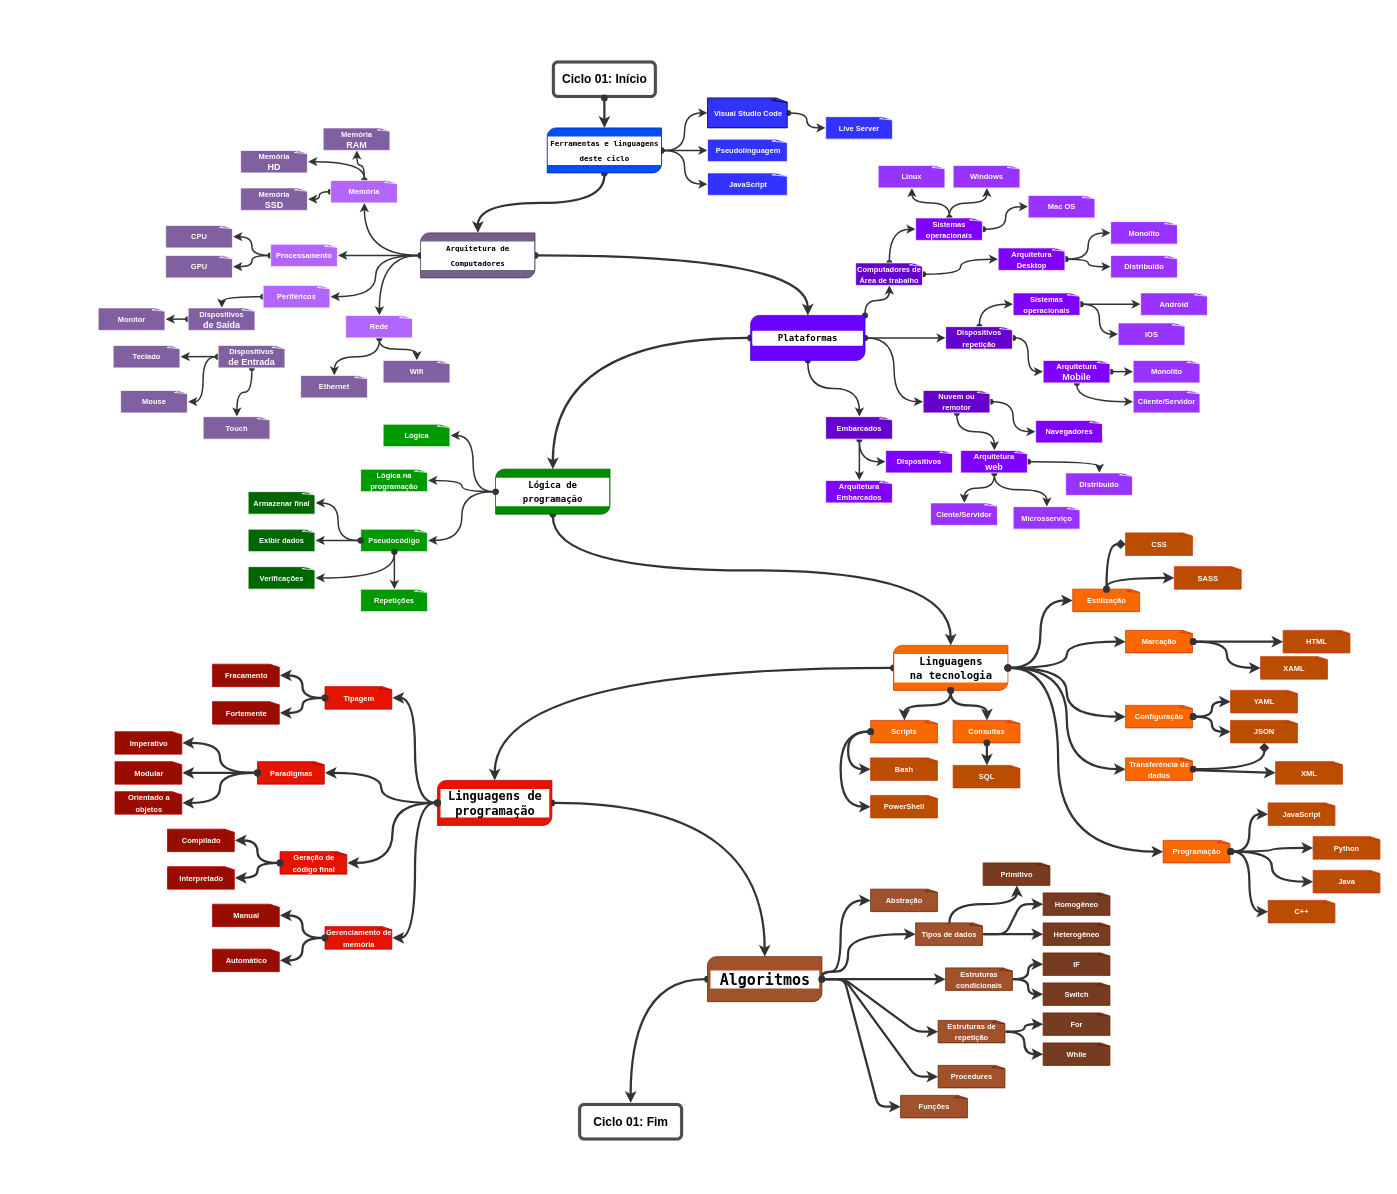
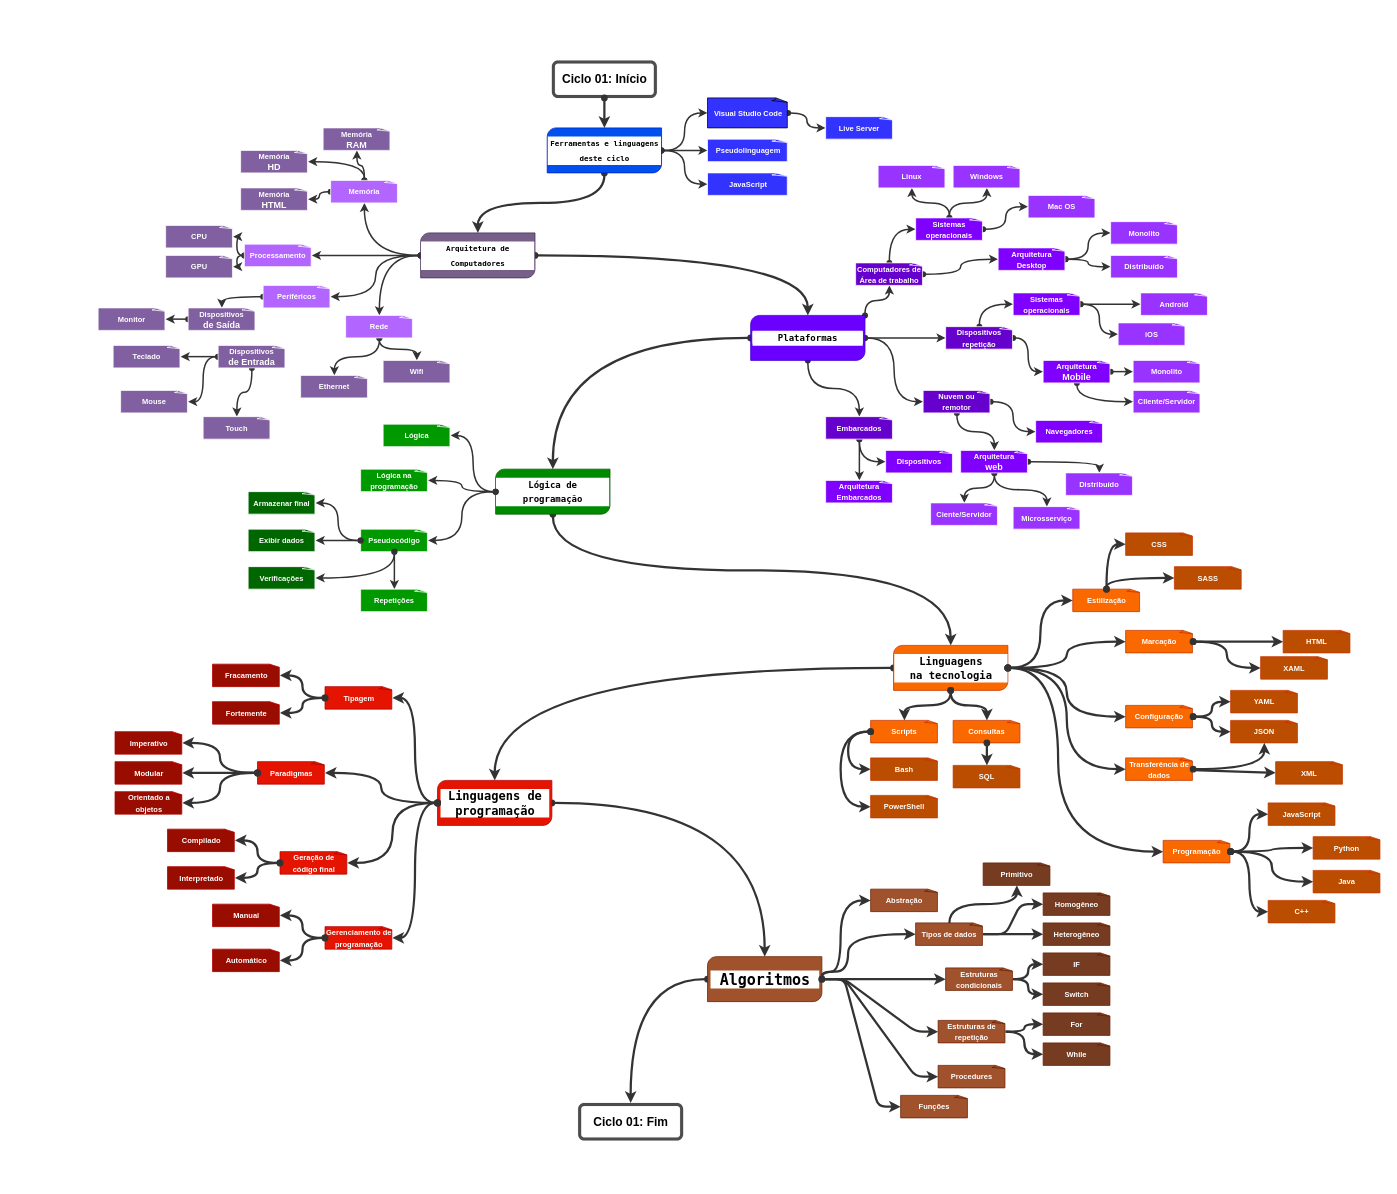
(274, 199) -> (274, 199)
(304, 255) -> (278, 255)
(1114, 545) -> (1115, 545)
(1262, 757) -> (1261, 757)
(359, 938) -> (359, 938)
